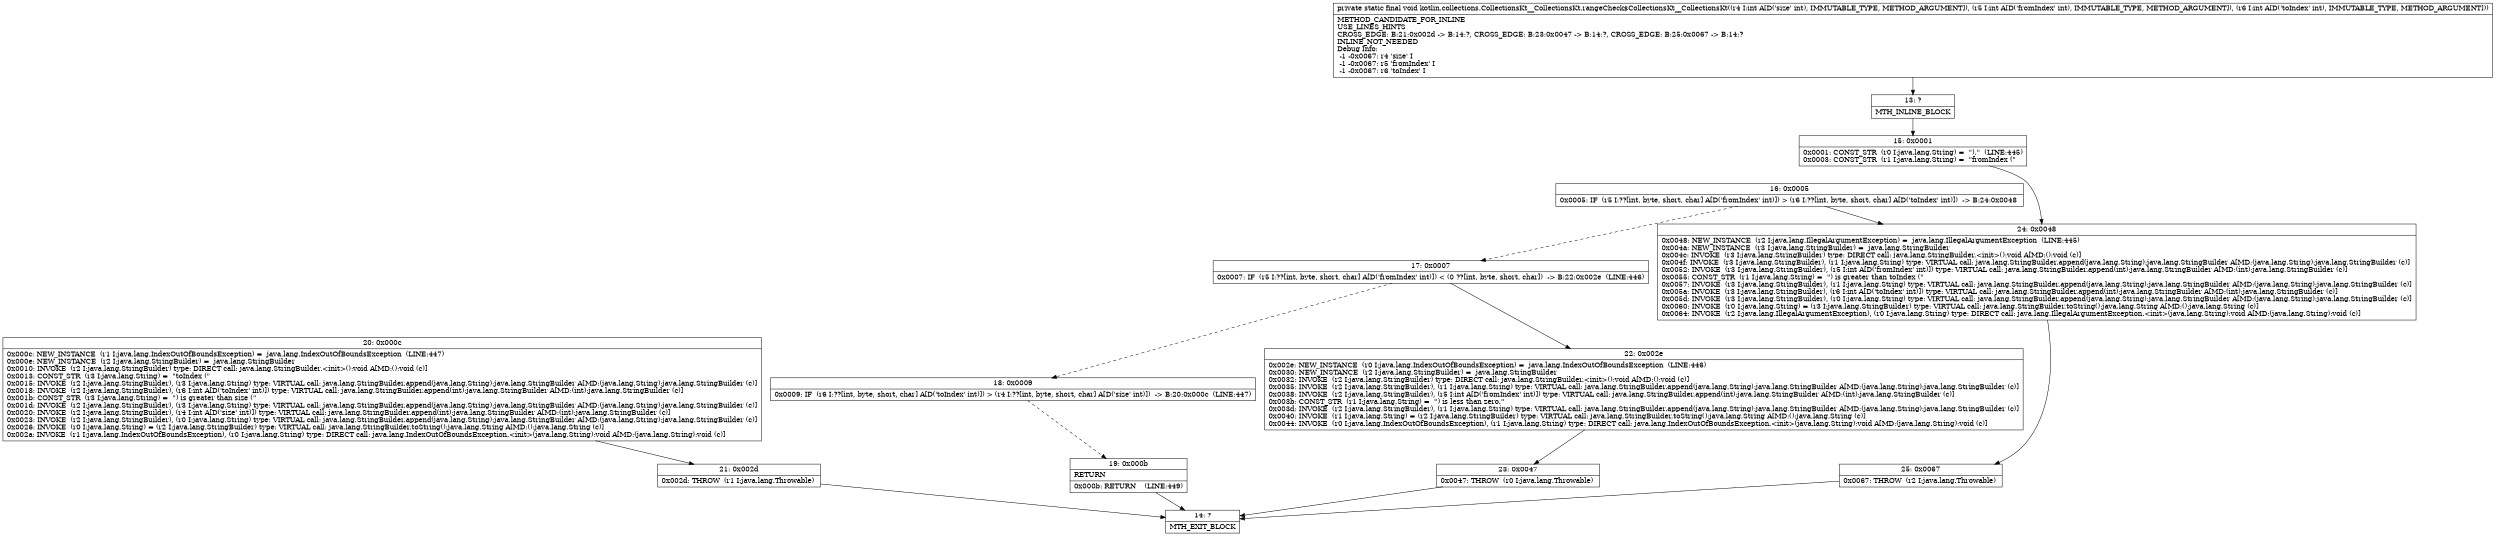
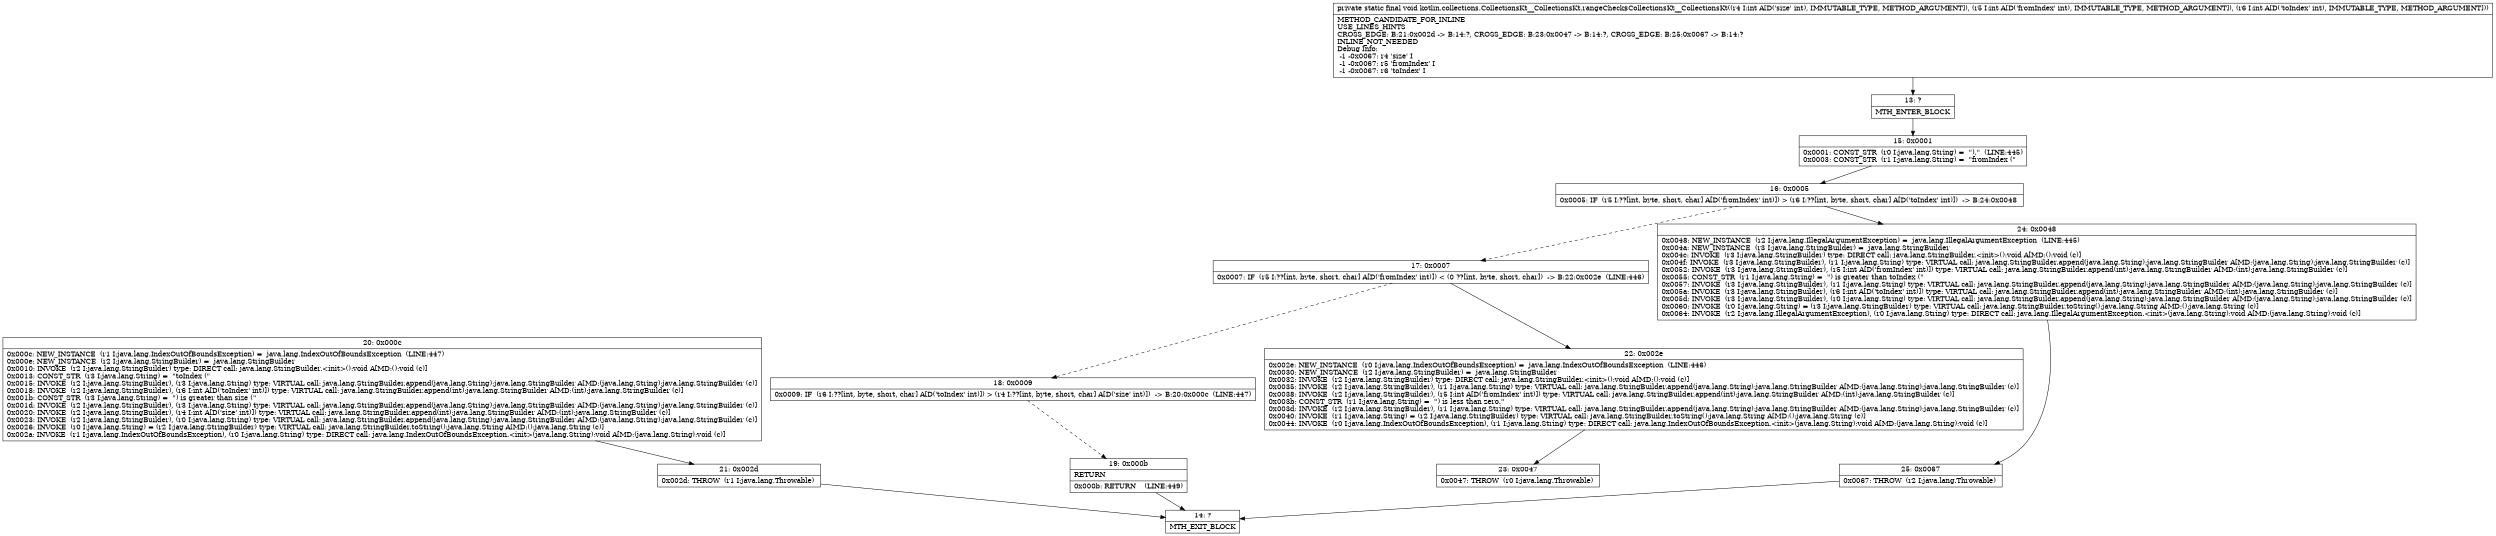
(1913, 112) -> (1913, 112)
(2026, 182) -> (1848, 174)
(1344, 501) -> none
